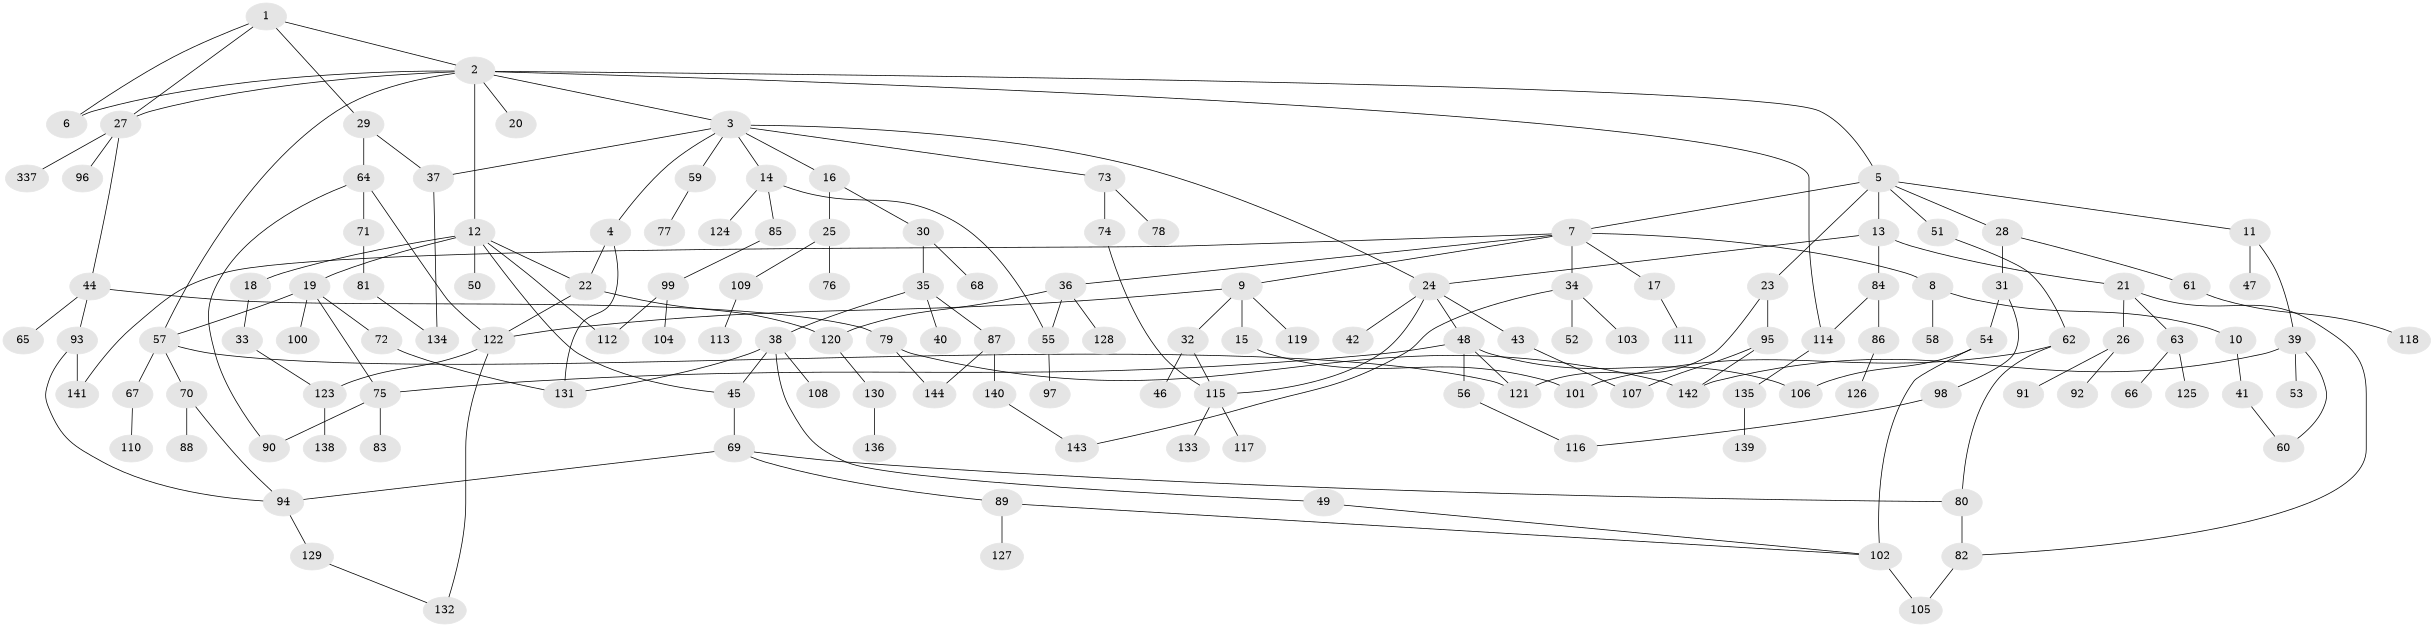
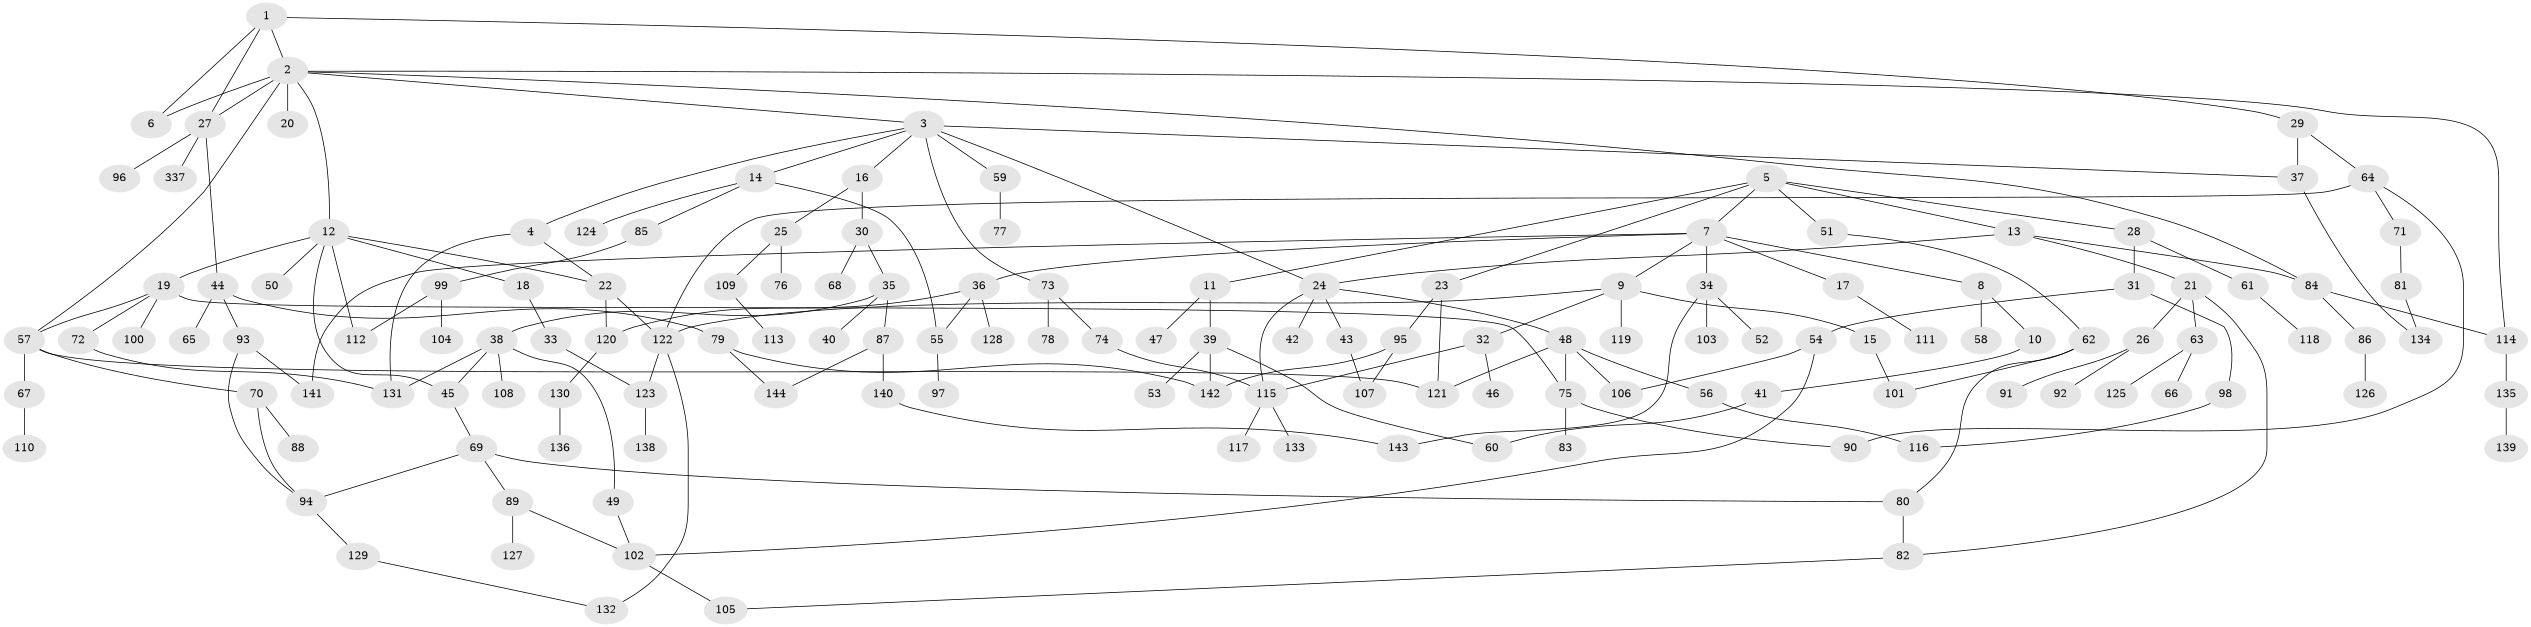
(1196, 81) -> (1311, 123)
